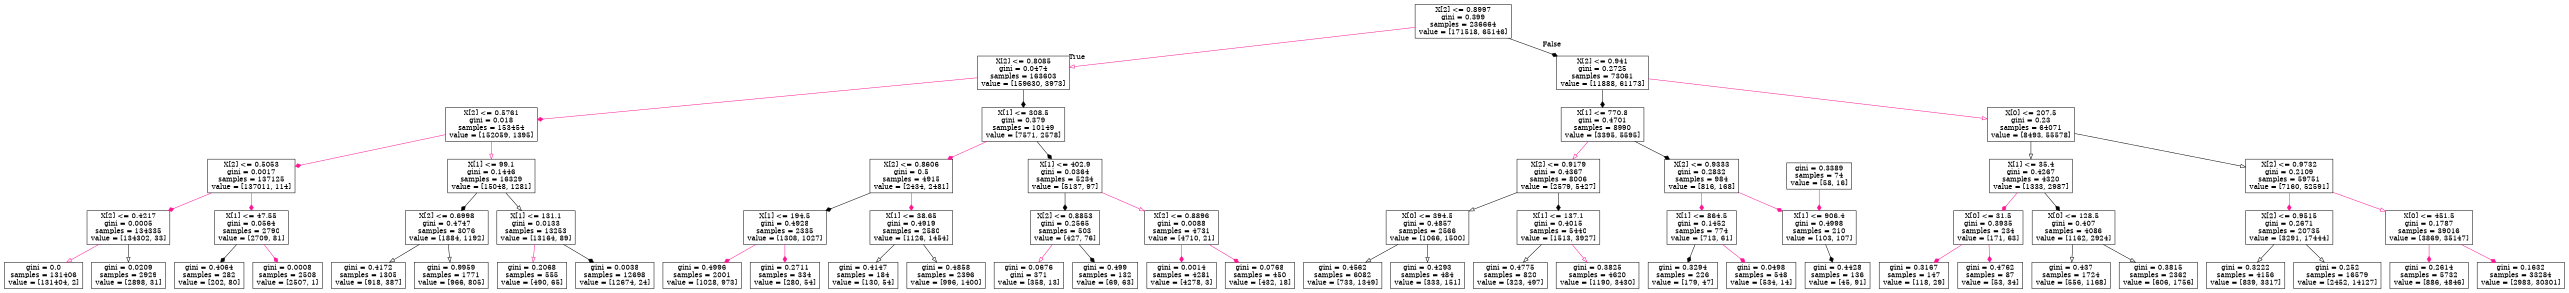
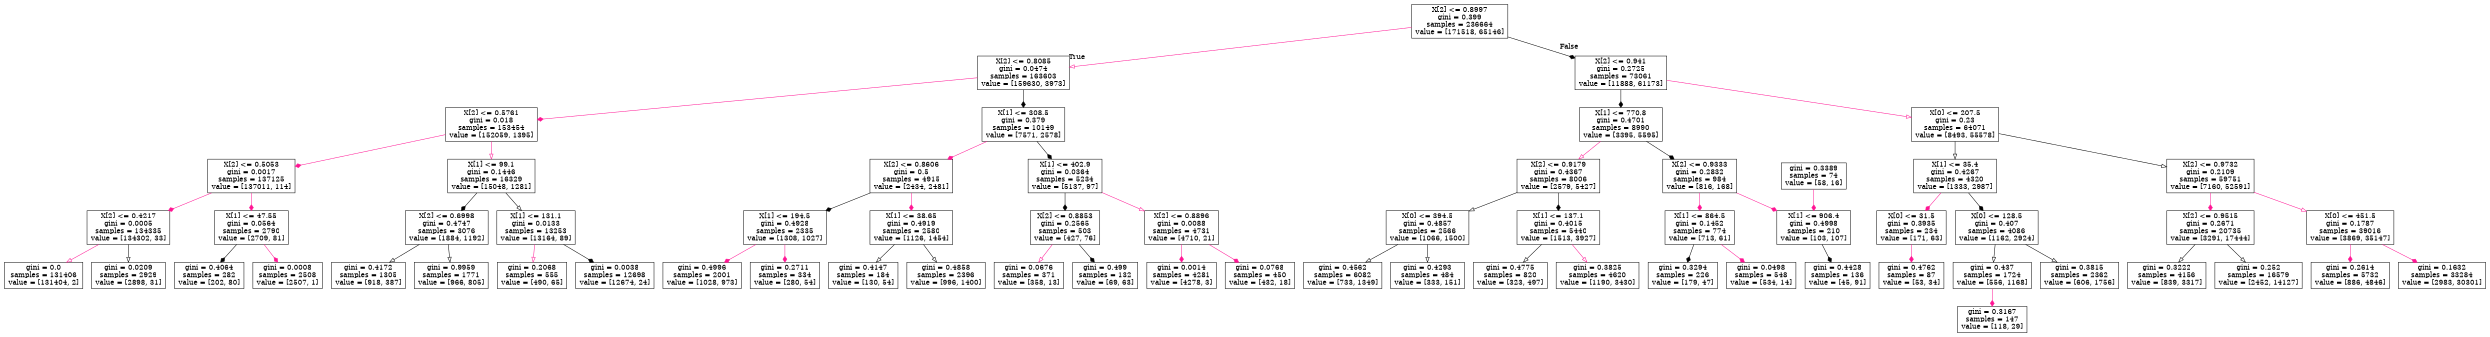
(1951, 252) -> (1992, 294)
(1029, 275) -> (1029, 275)
